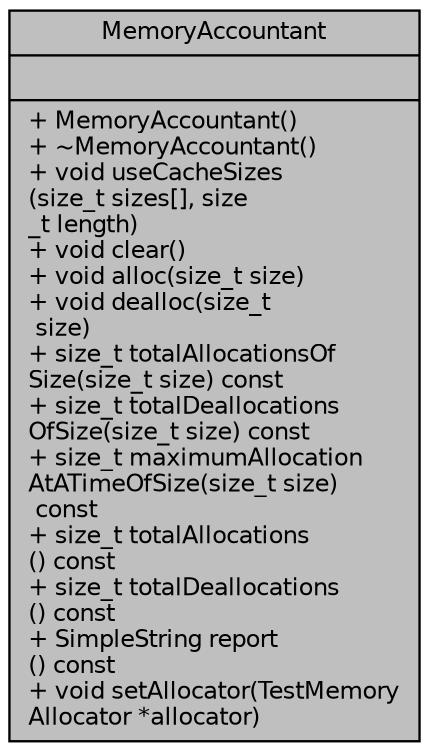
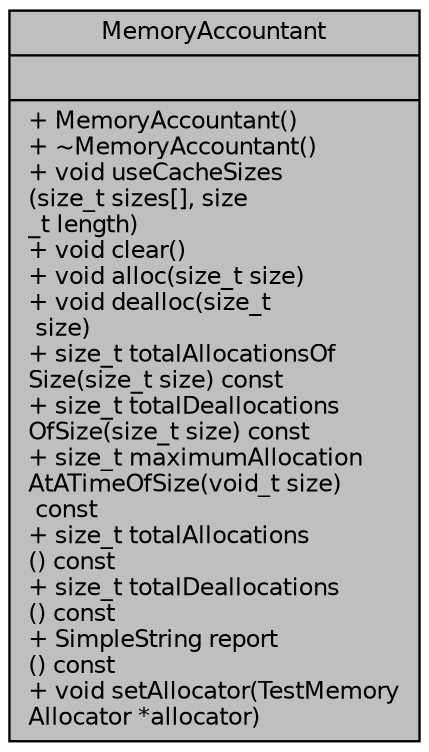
(184, 484) -> (185, 484)
